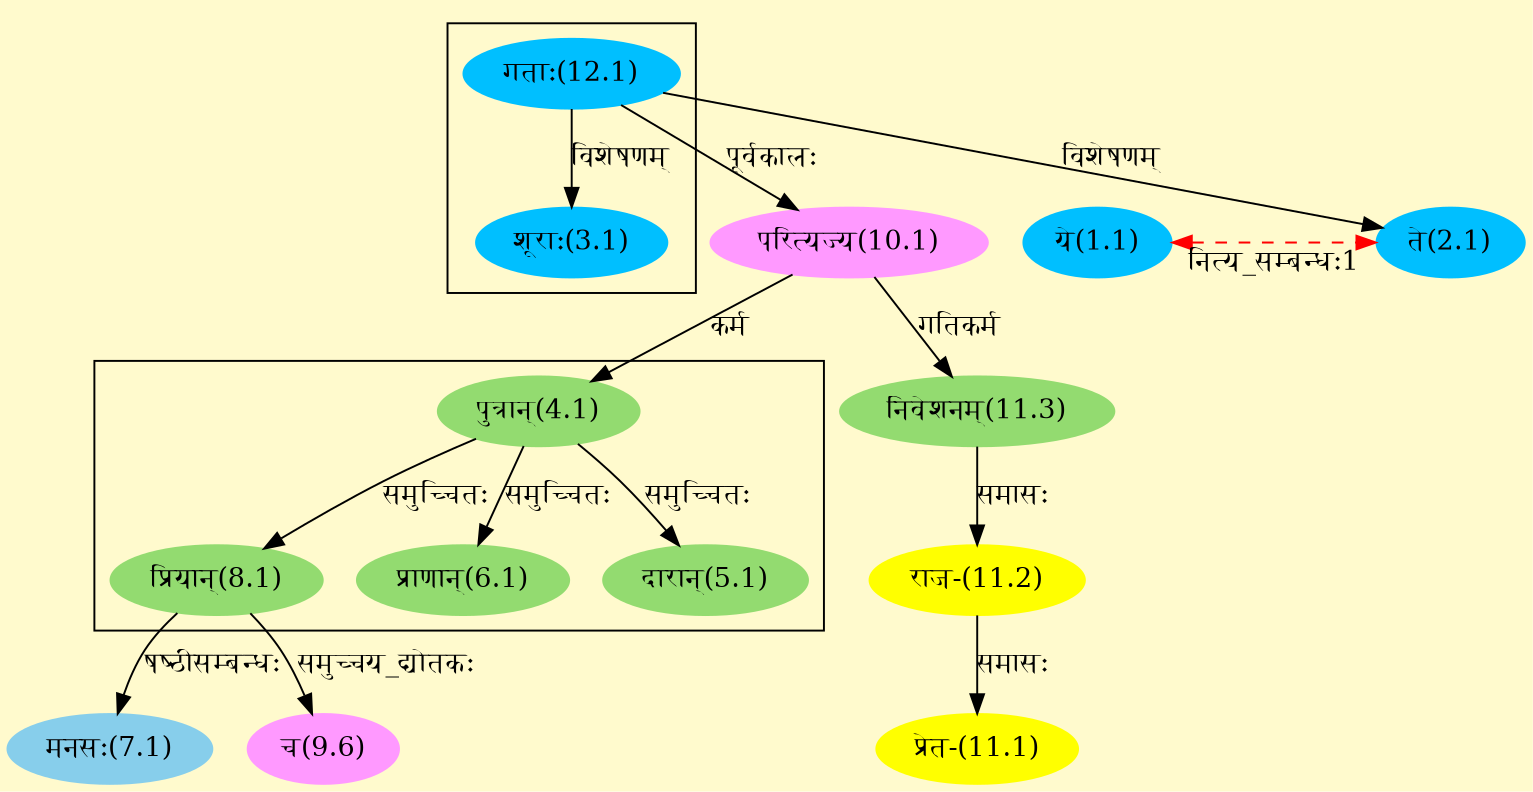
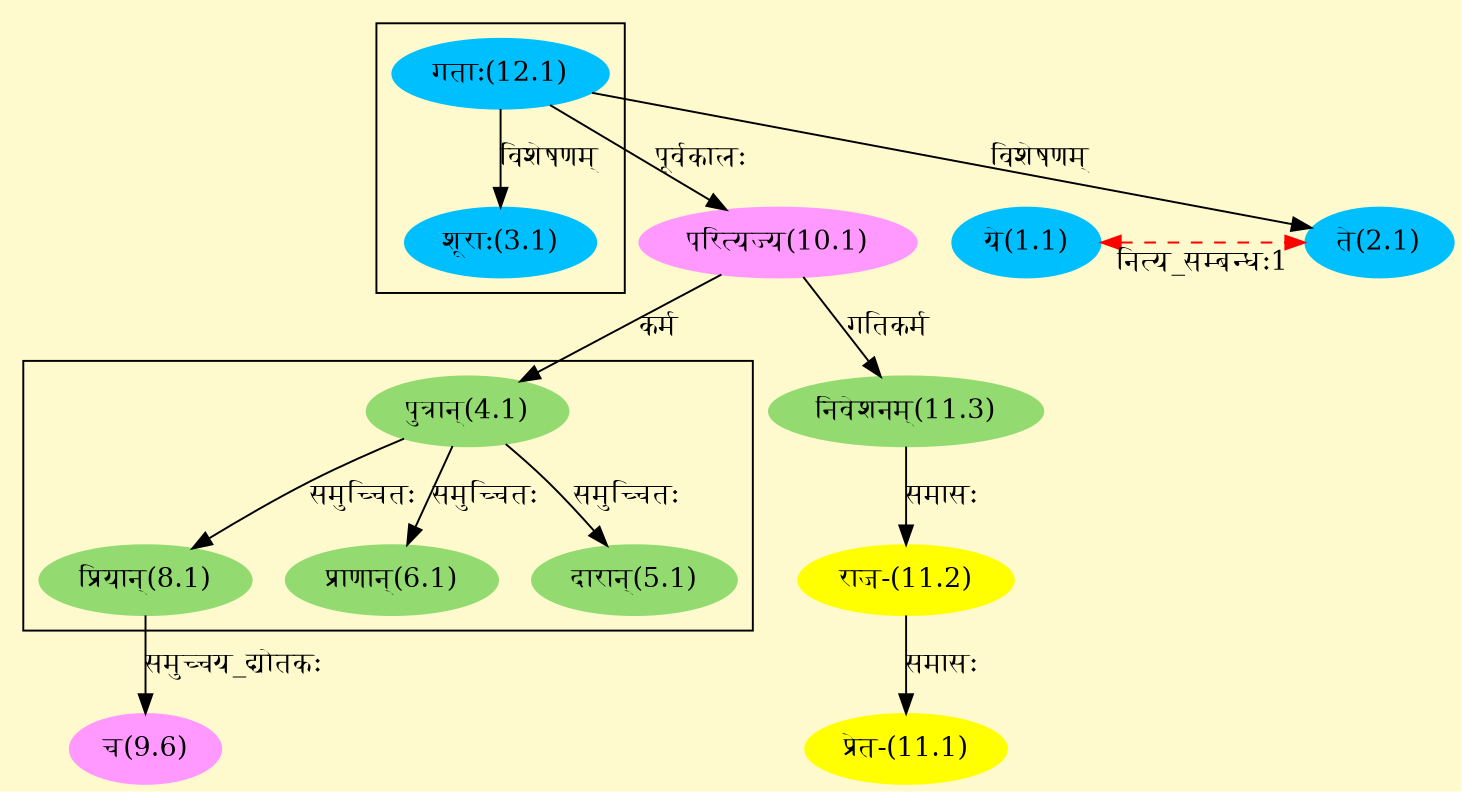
(110, 749) -> none
